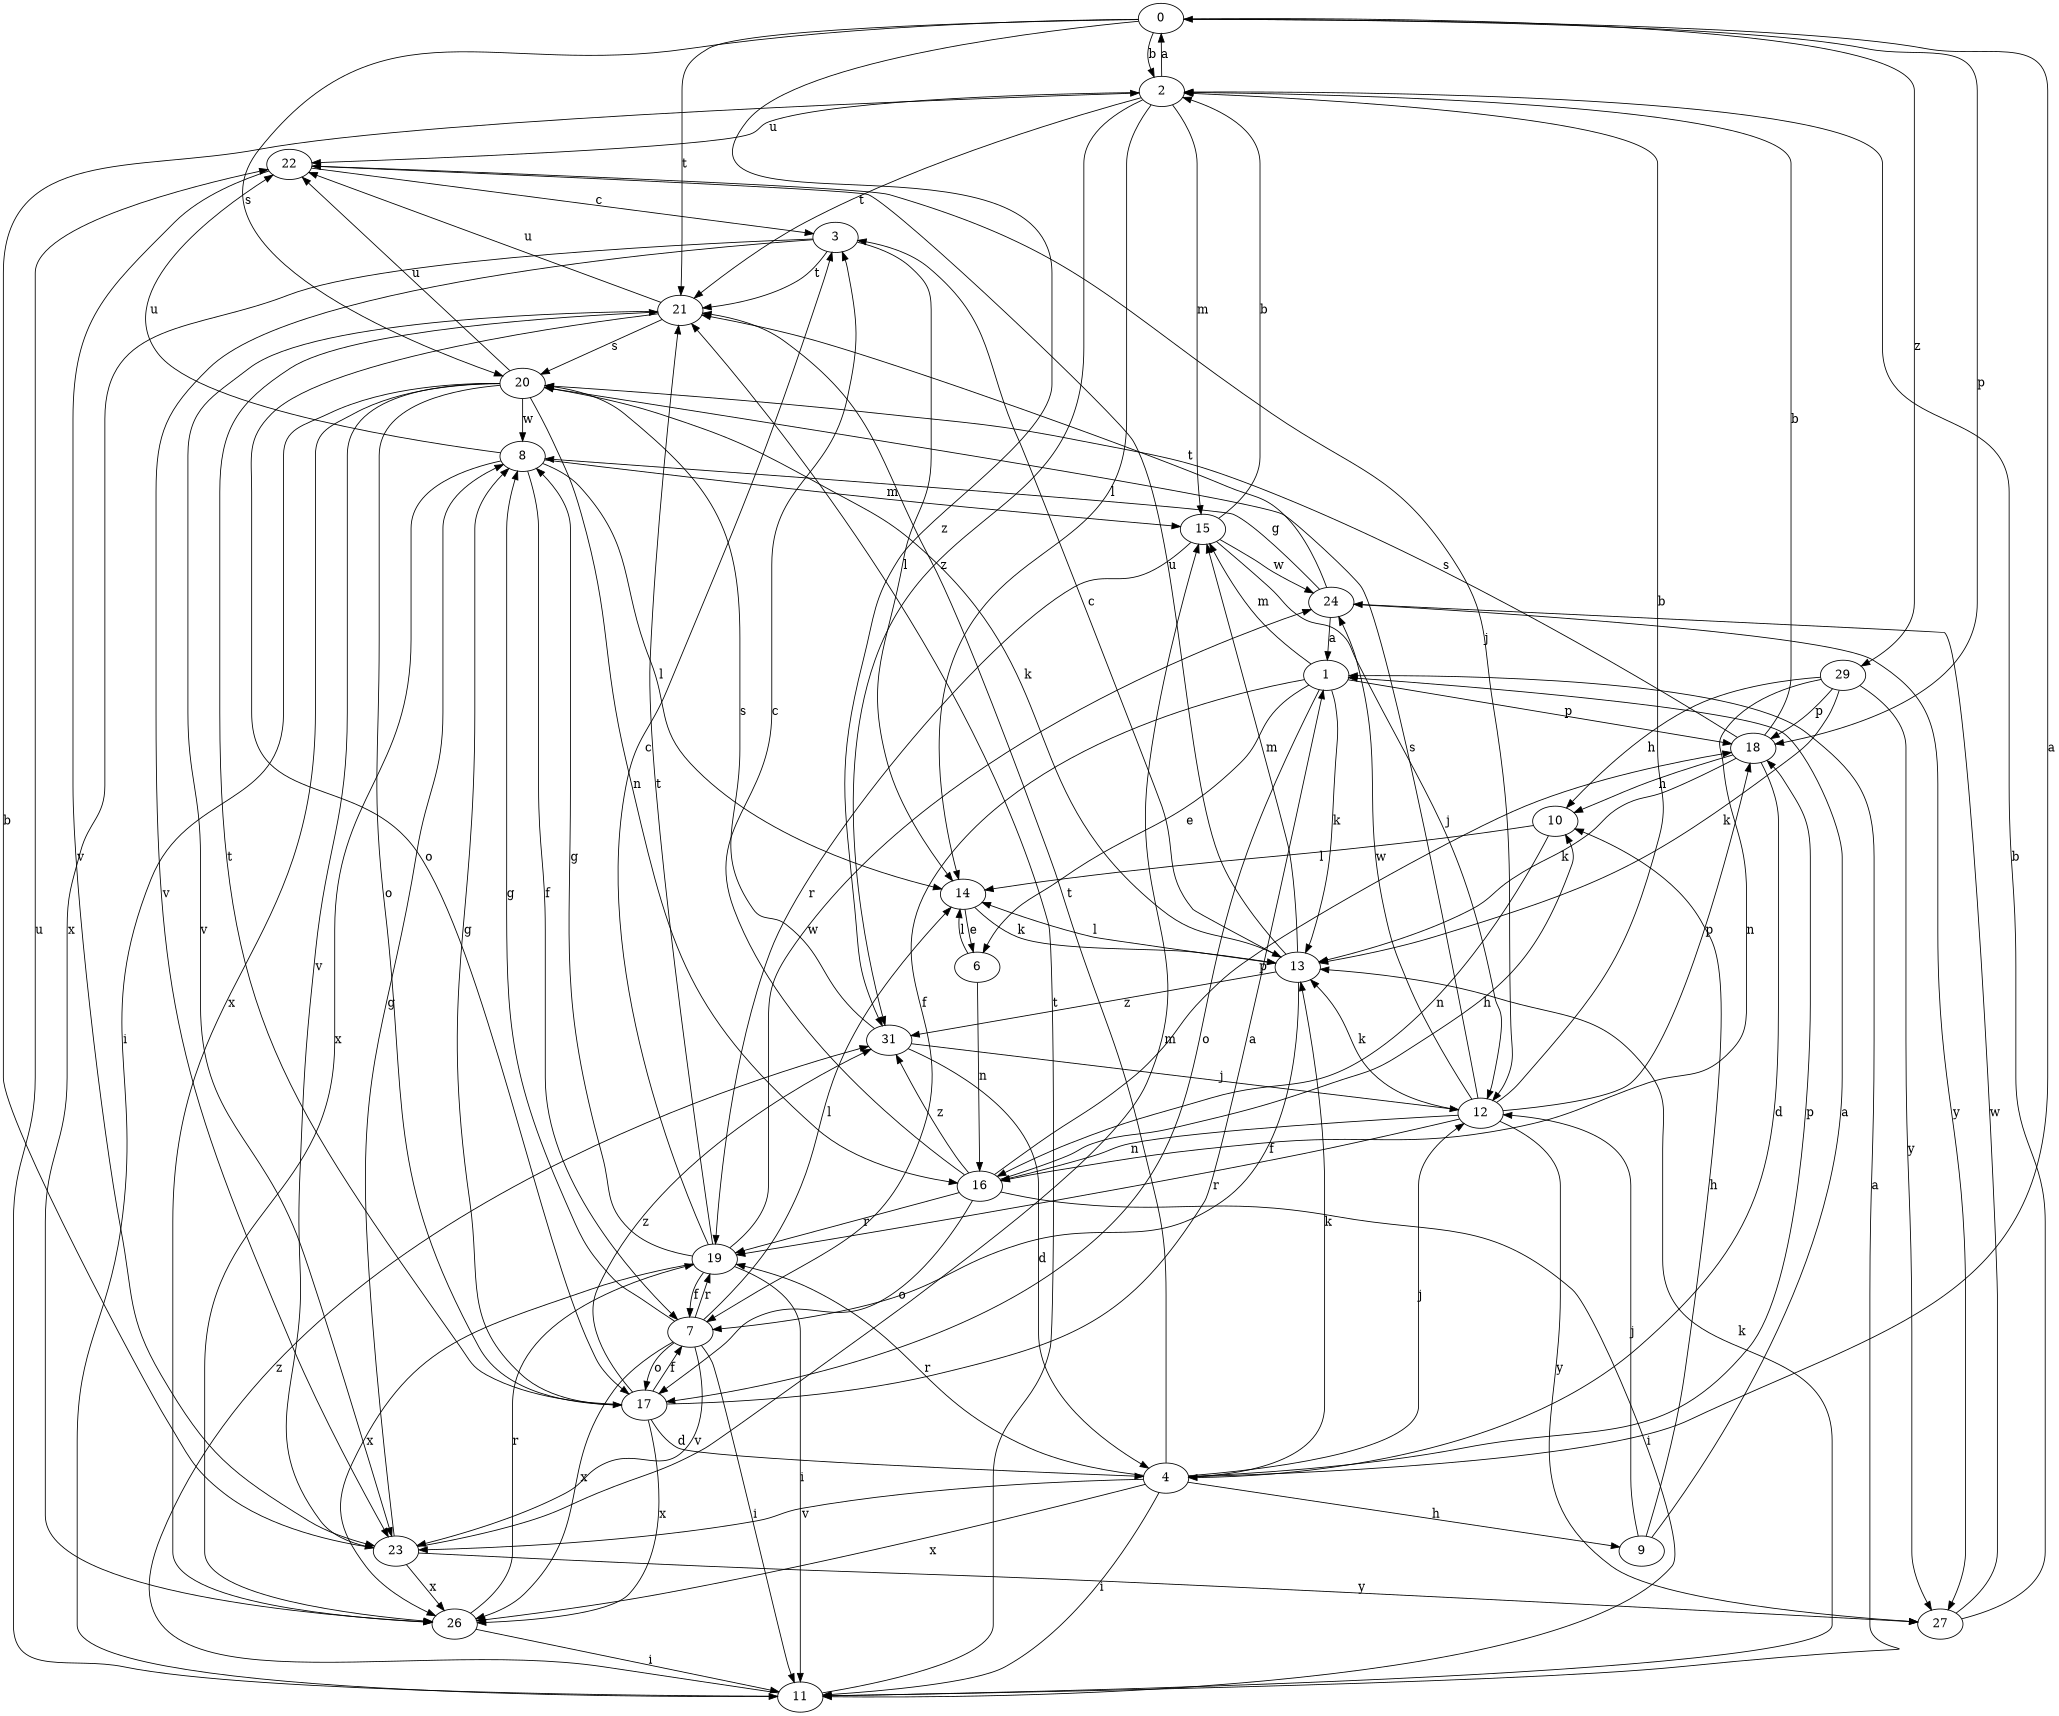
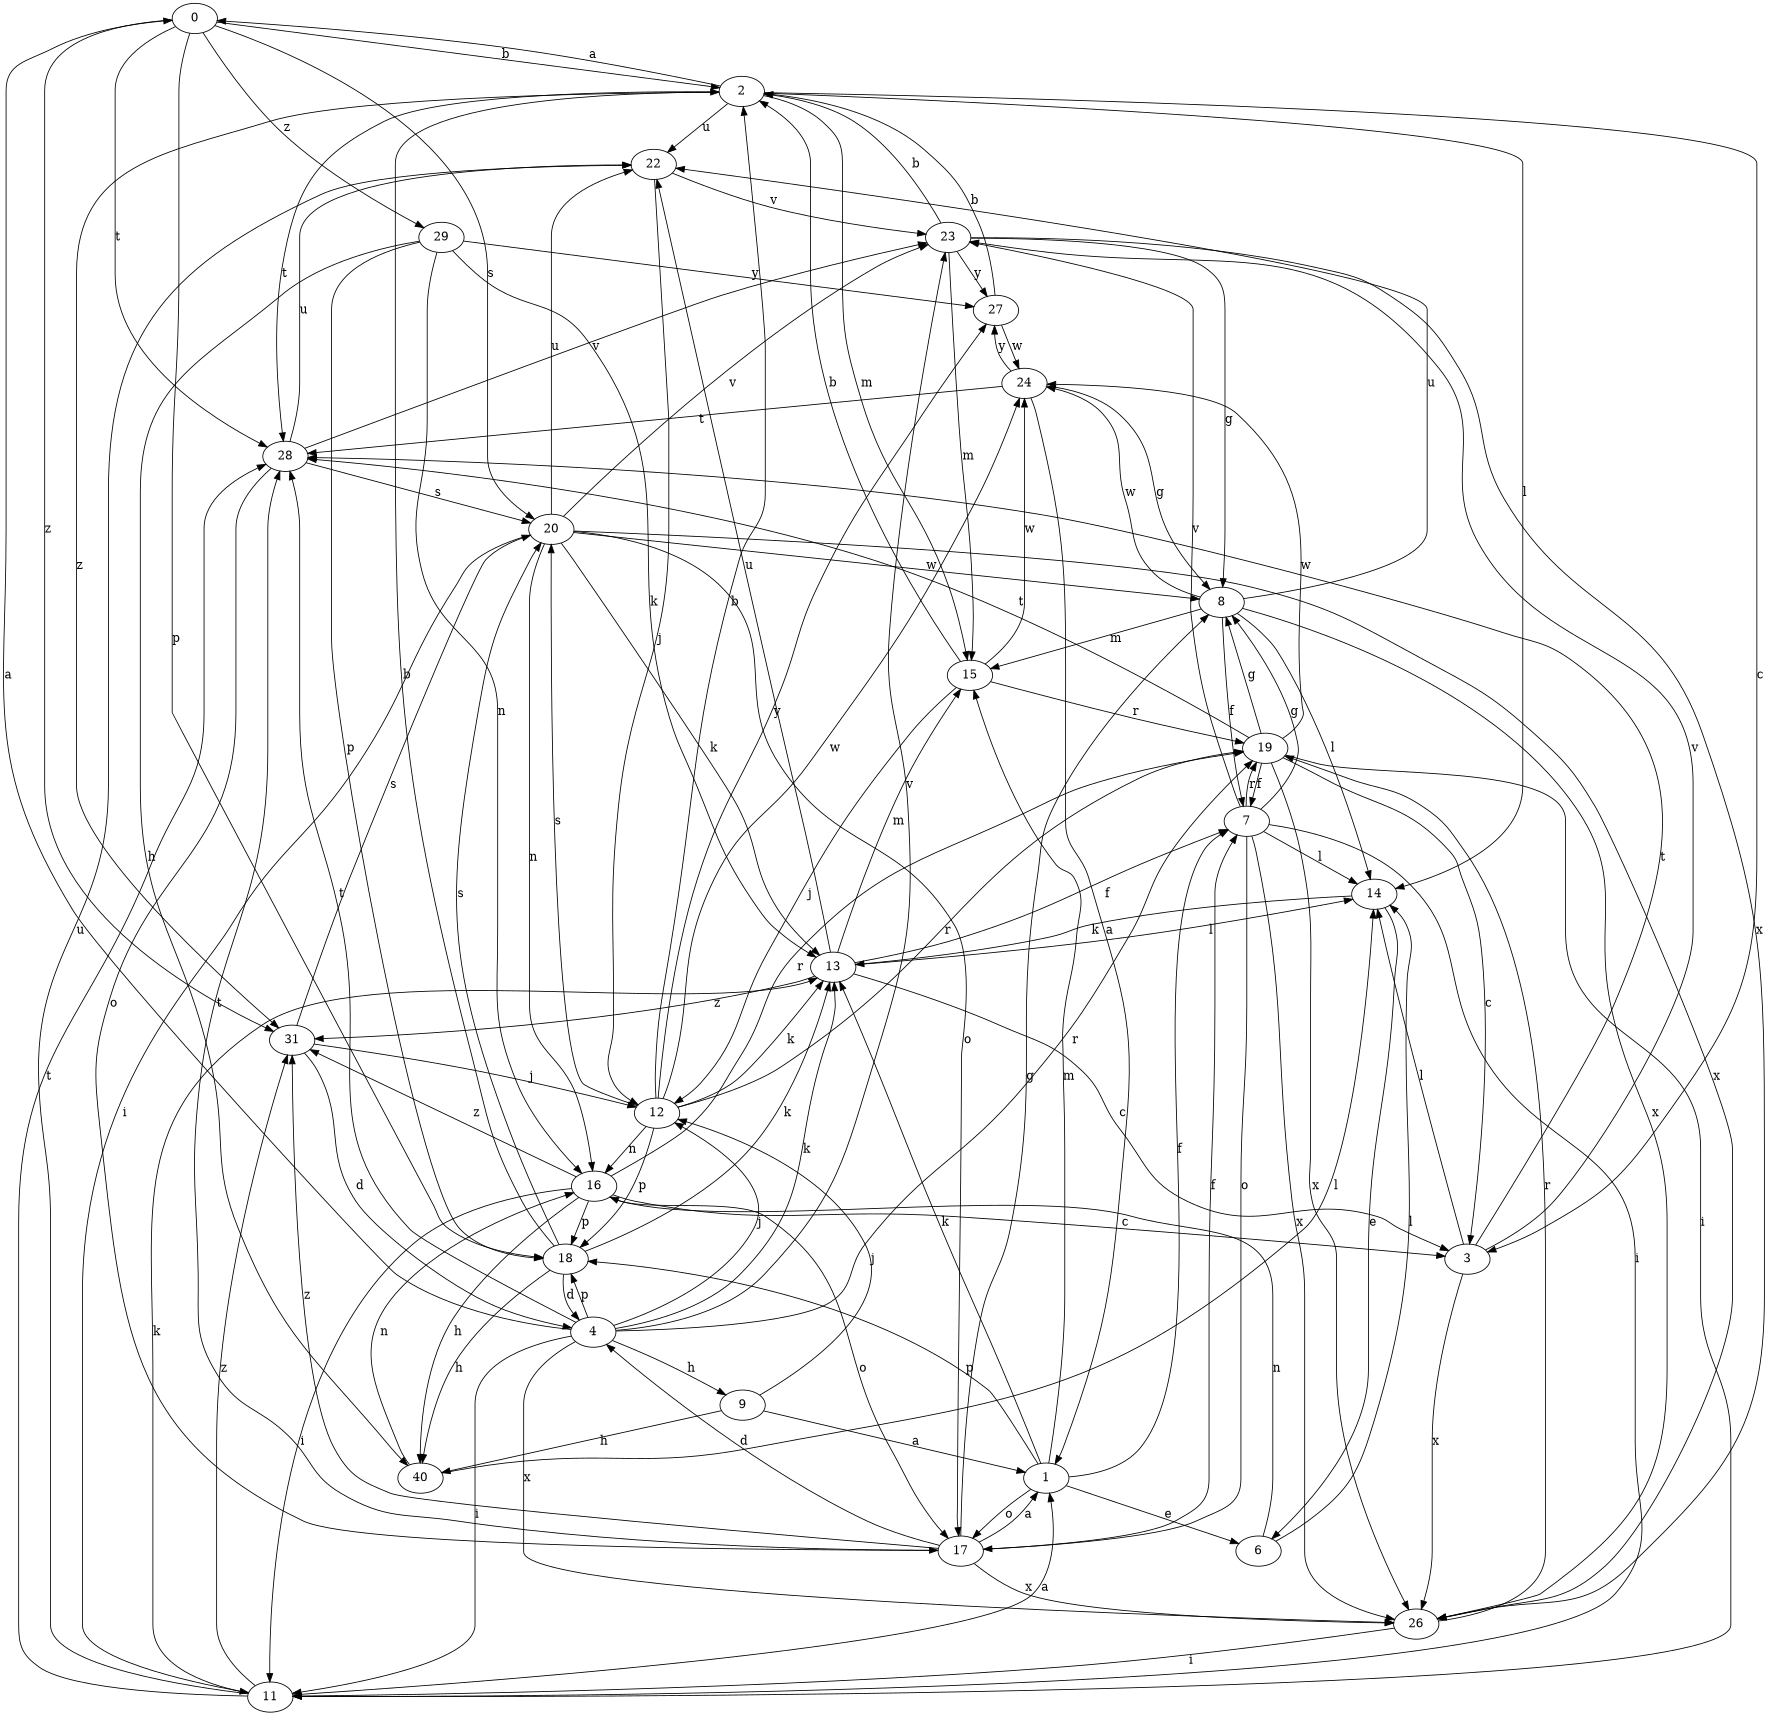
(558, 200) -> (1757, 262)
(680, 310) -> (285, 456)
none -> (1124, 494)
(1555, 821) -> (420, 1478)
